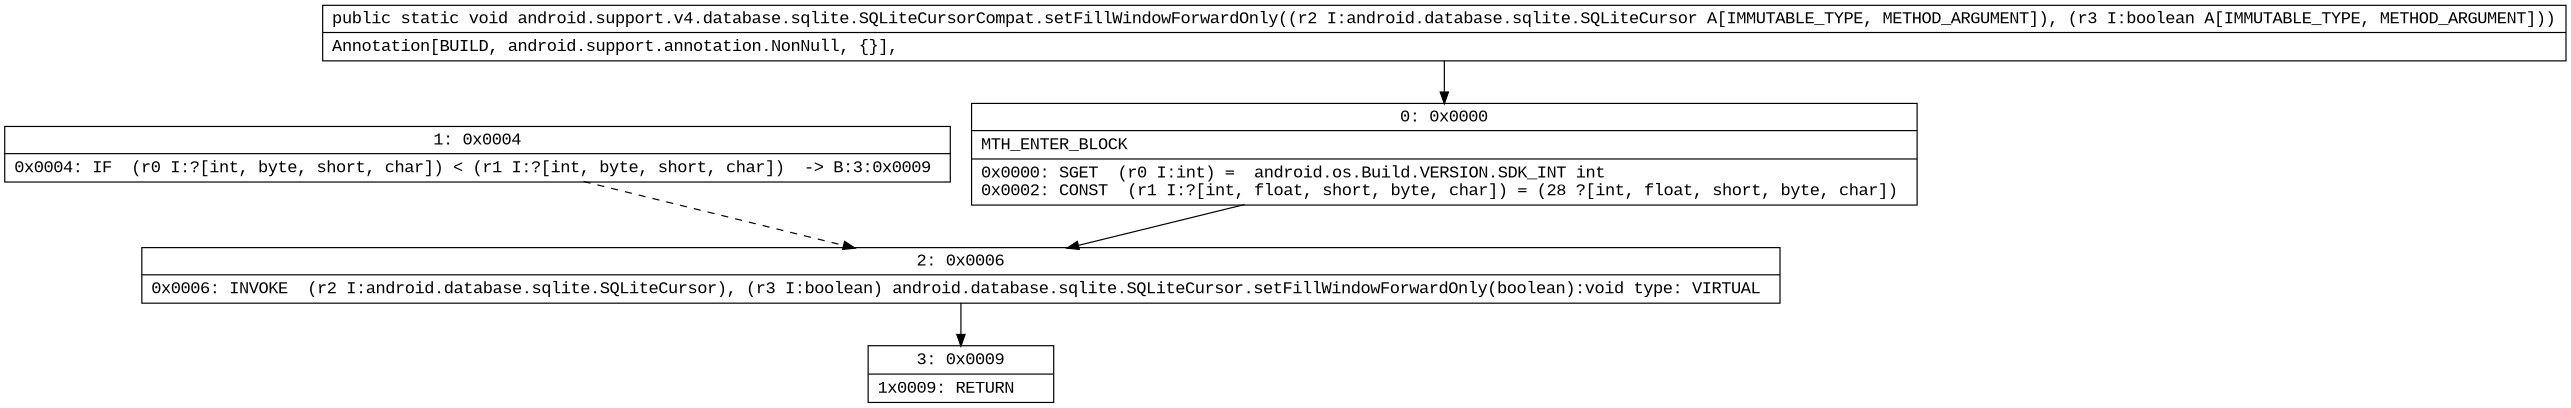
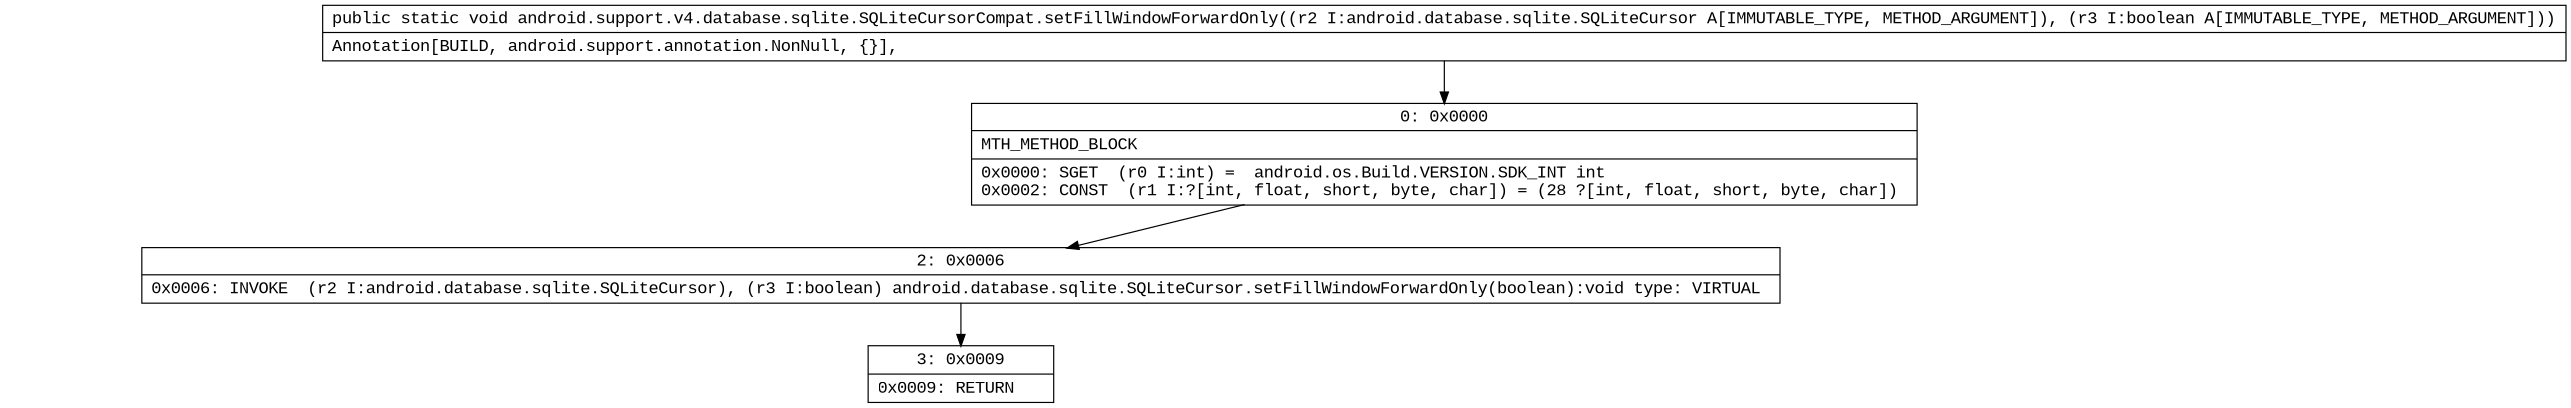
(1054, 144) -> (1060, 144)
(478, 154) -> none
(961, 388) -> (961, 388)
